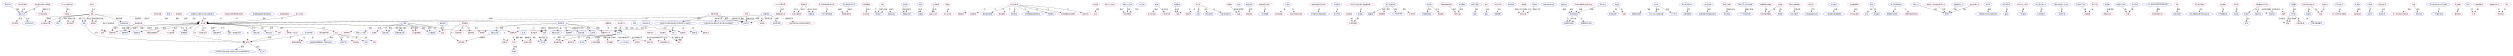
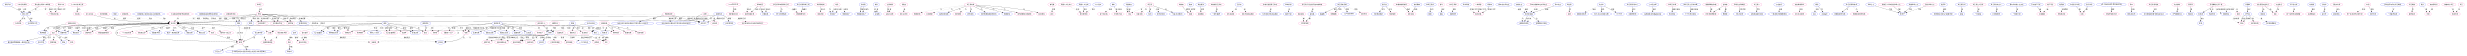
none -> (61, 5)
(1613, 14) -> none
none -> (246, 24)
(676, 26) -> (573, 28)
(478, 37) -> (530, 25)
